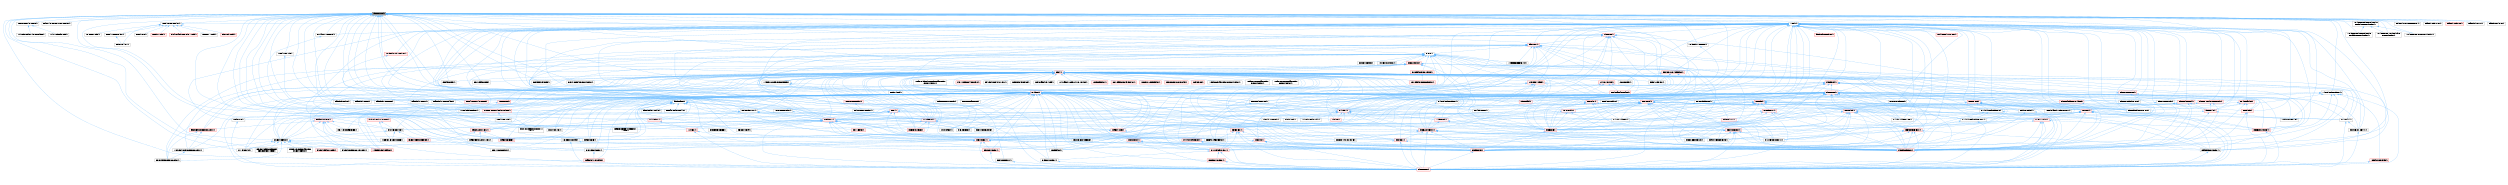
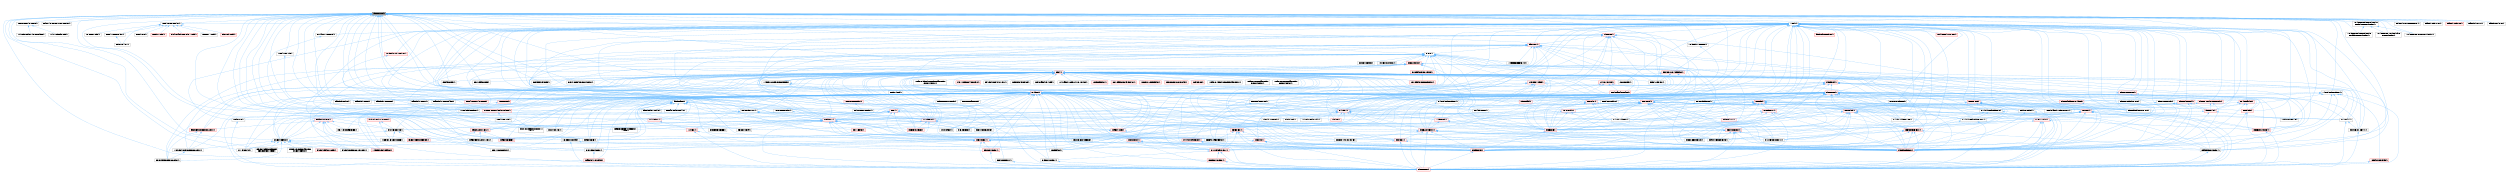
(1225, 82) -> (1225, 82)
